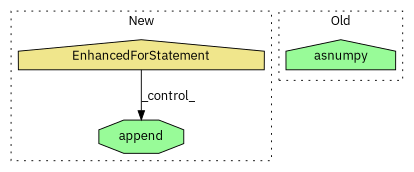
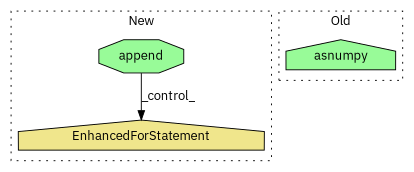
(141, 90) -> (141, 92)
